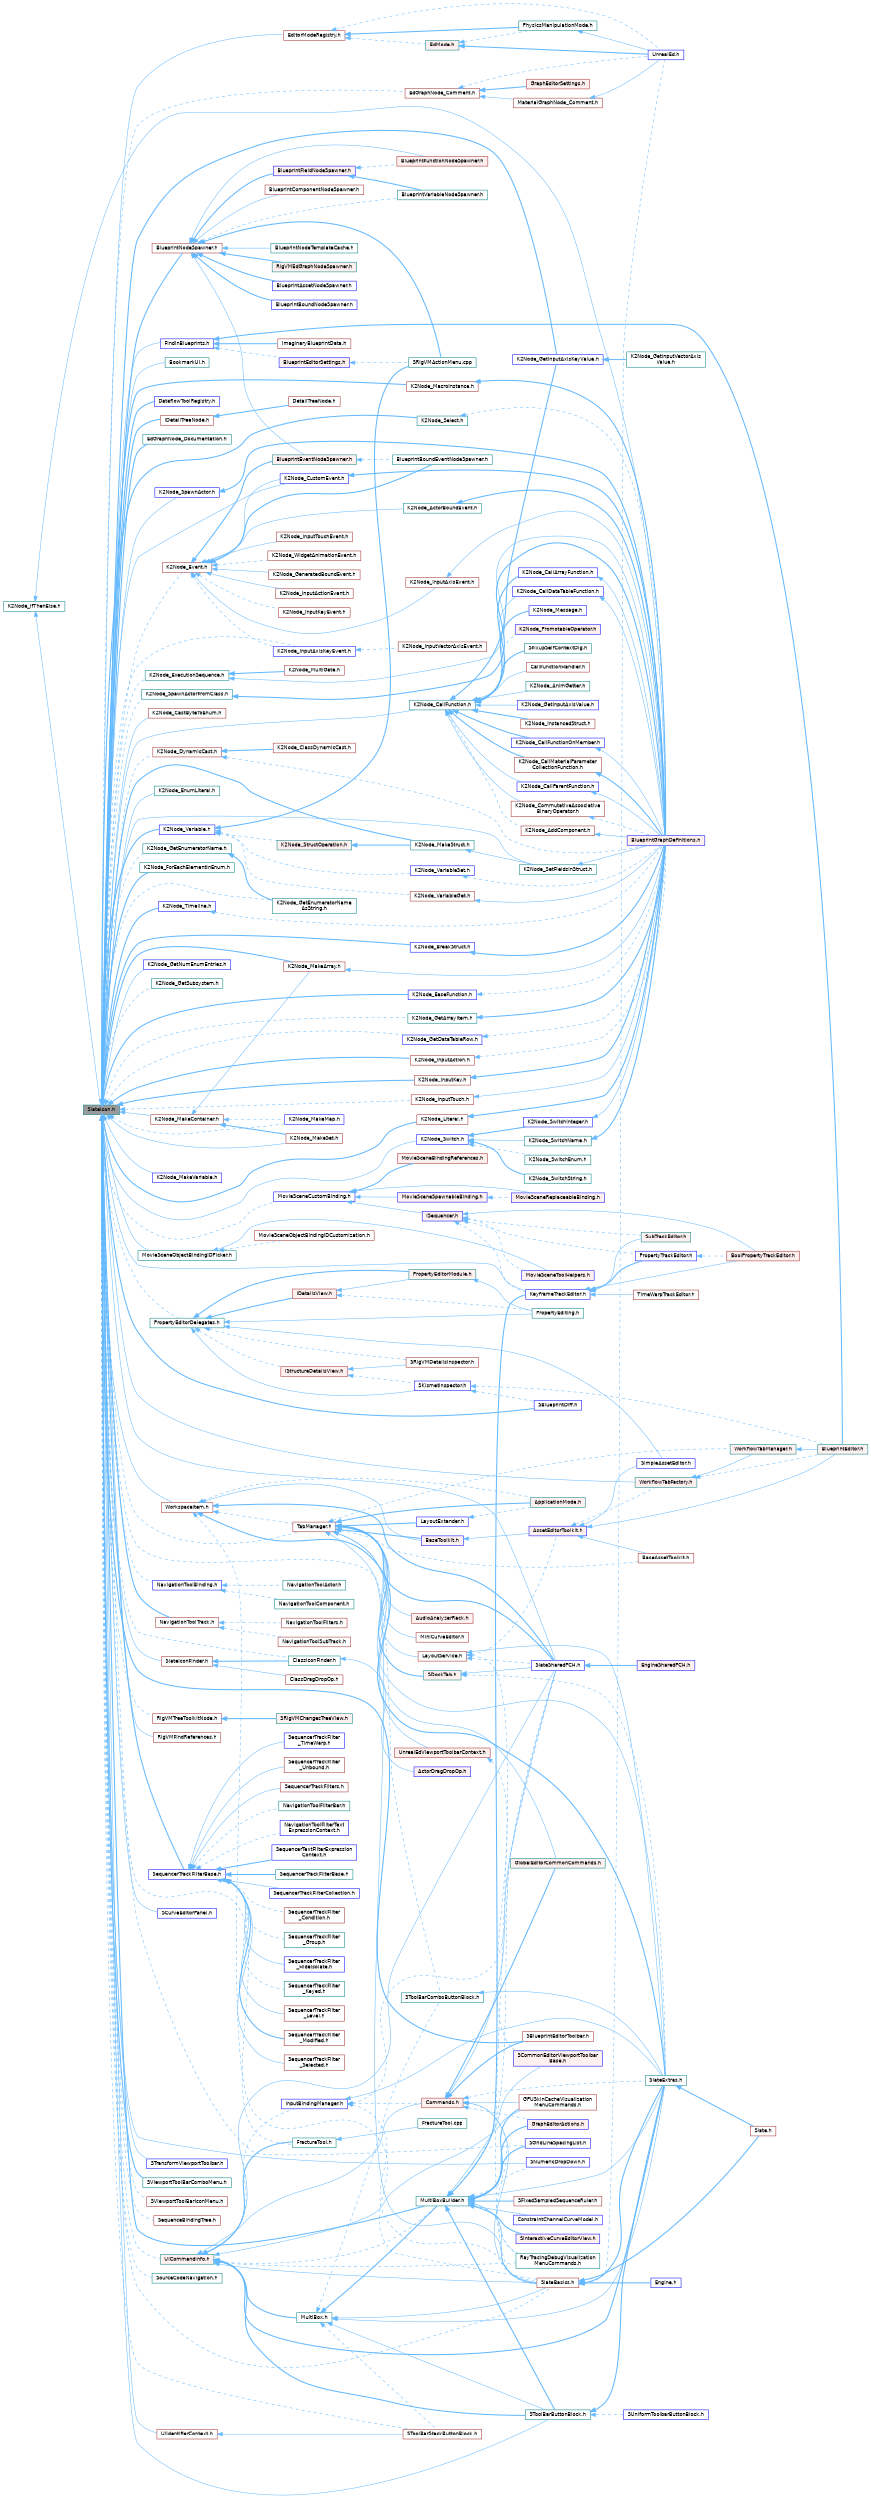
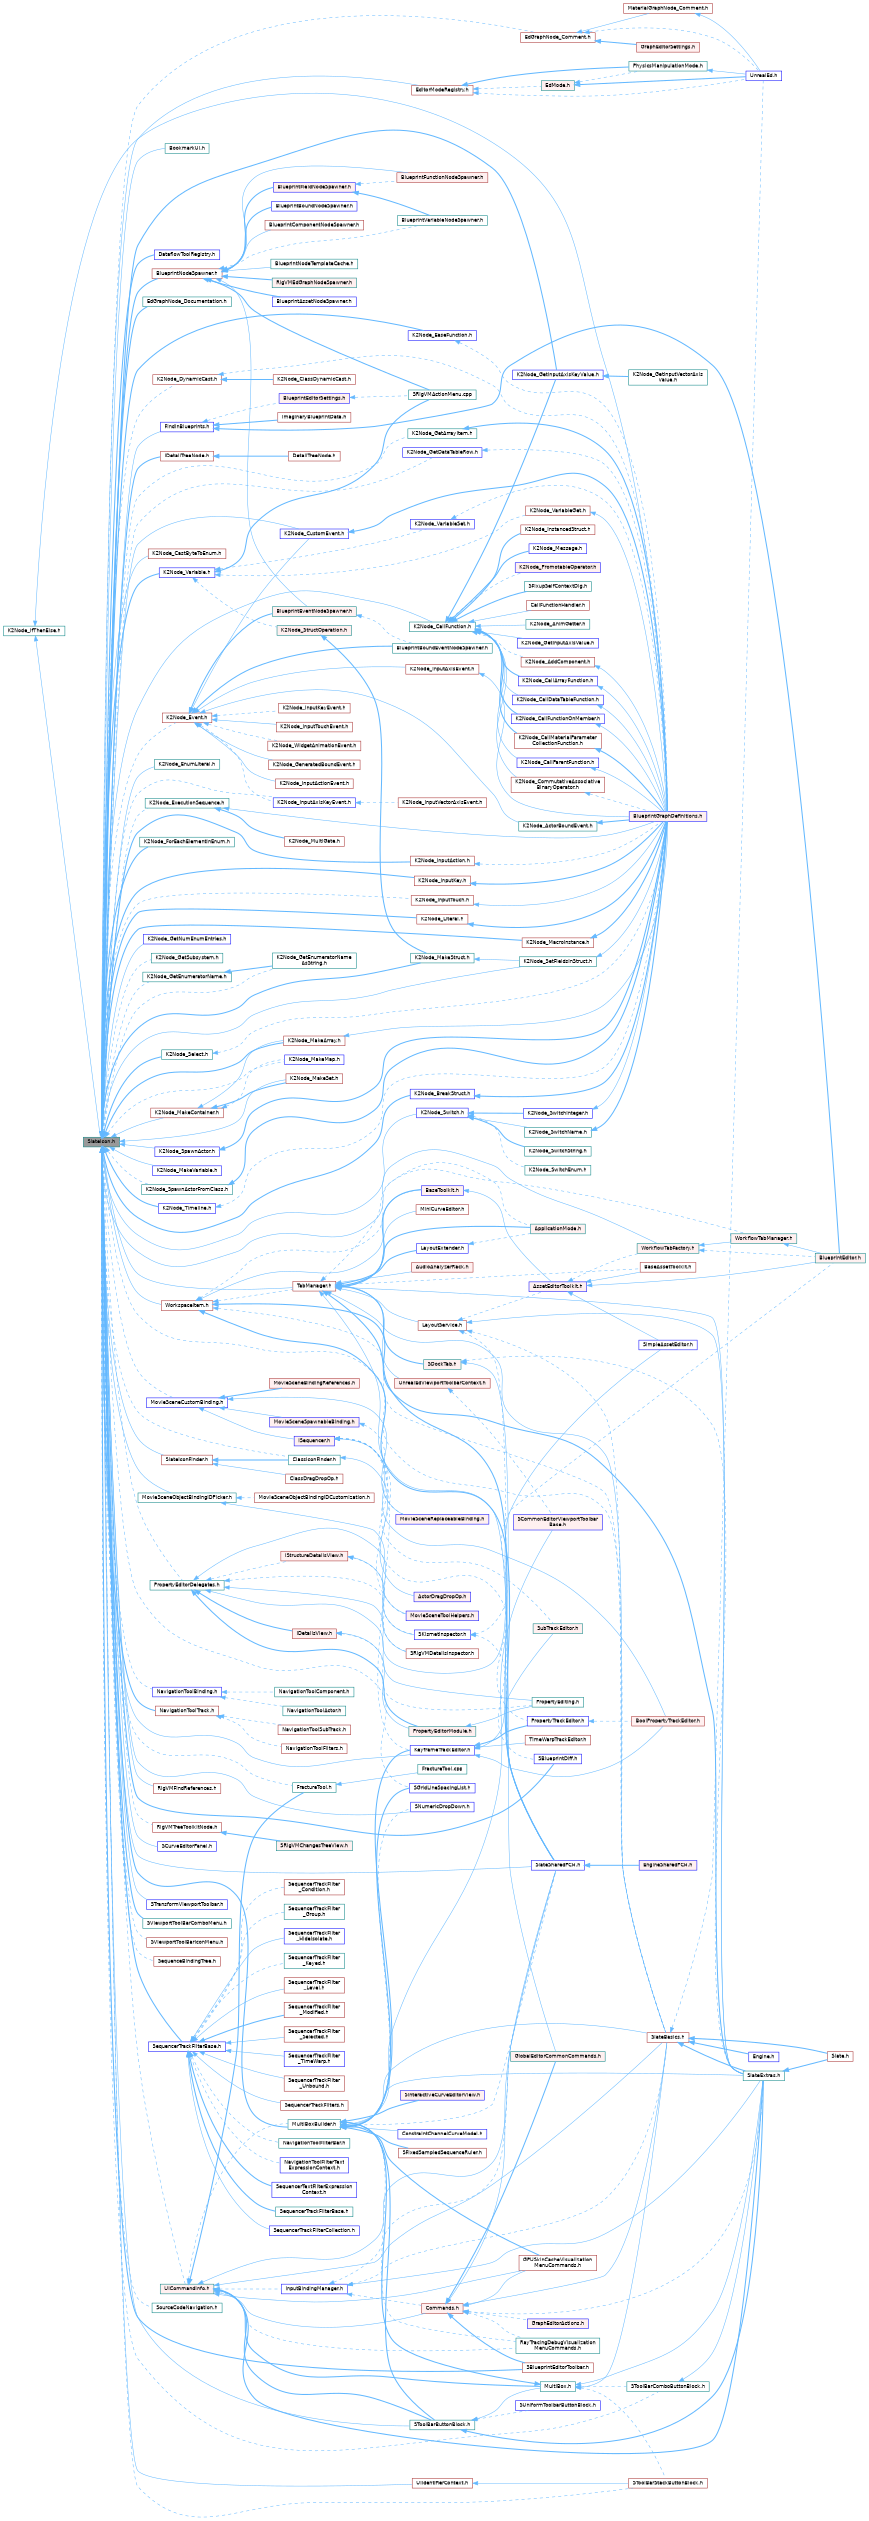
(122, 1460) -> (151, 1280)
(501, 2162) -> none
(439, 2367) -> (506, 2399)
